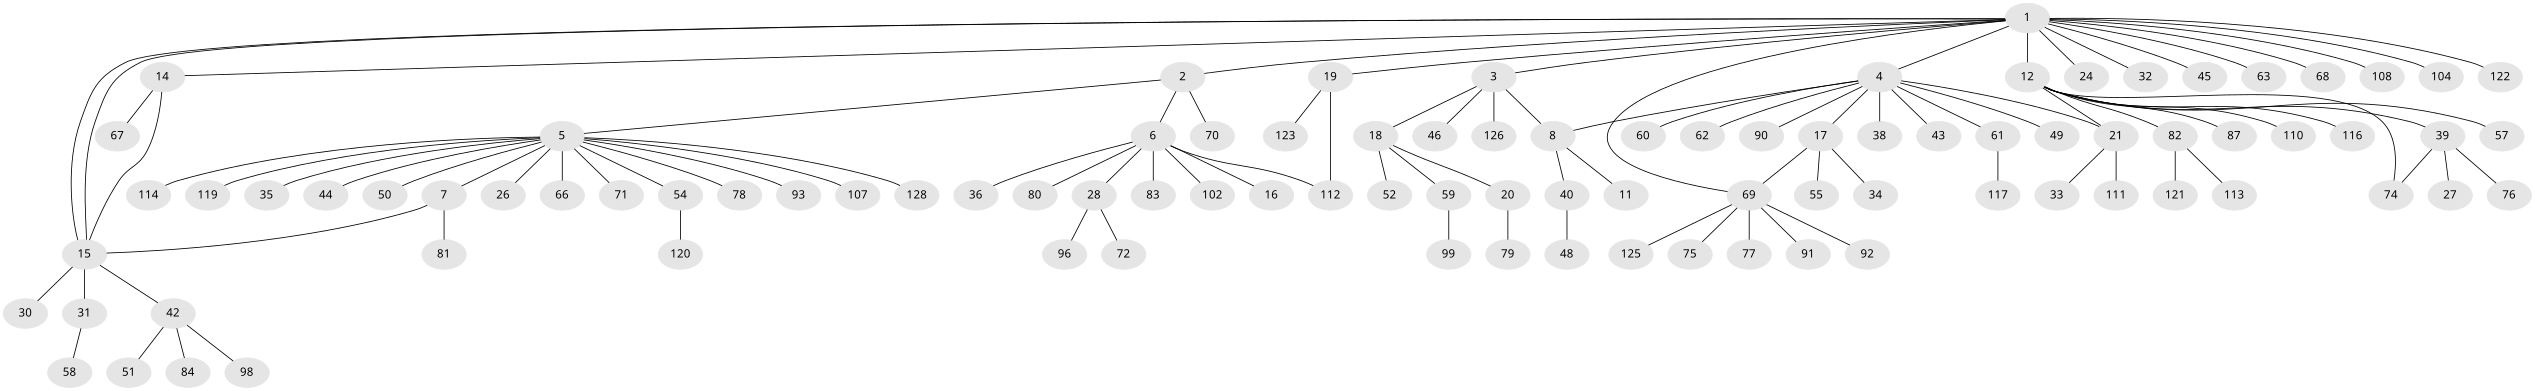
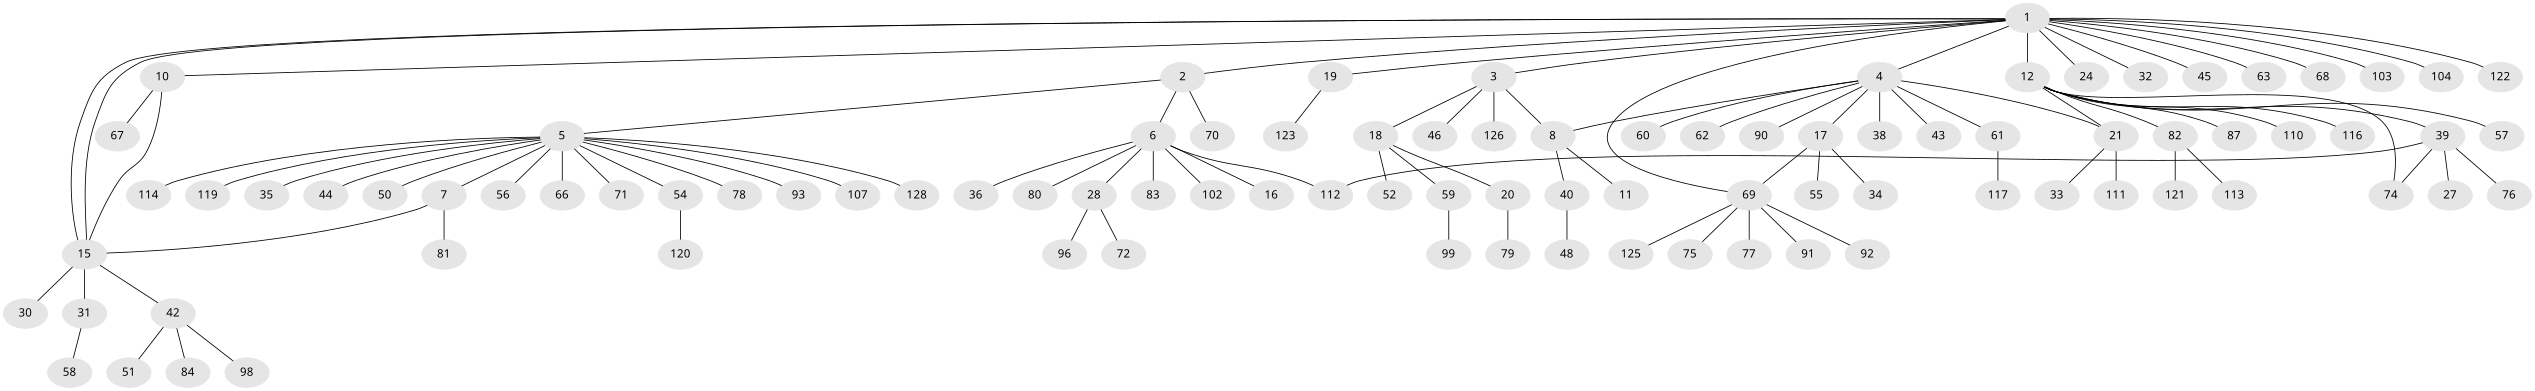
(163, 77) -> (163, 77)
(2382, 77) -> (2382, 77)
(1331, 136) -> (1884, 157)
(2057, 136) -> none
(503, 195) -> (503, 195)
